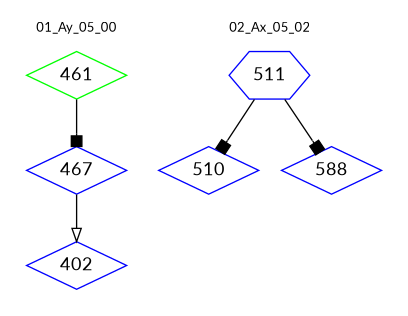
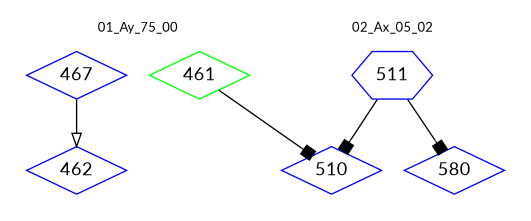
(77, 28) -> (138, 28)
(77, 116) -> (252, 113)
(332, 170) -> (454, 170)
(77, 265) -> (77, 170)
